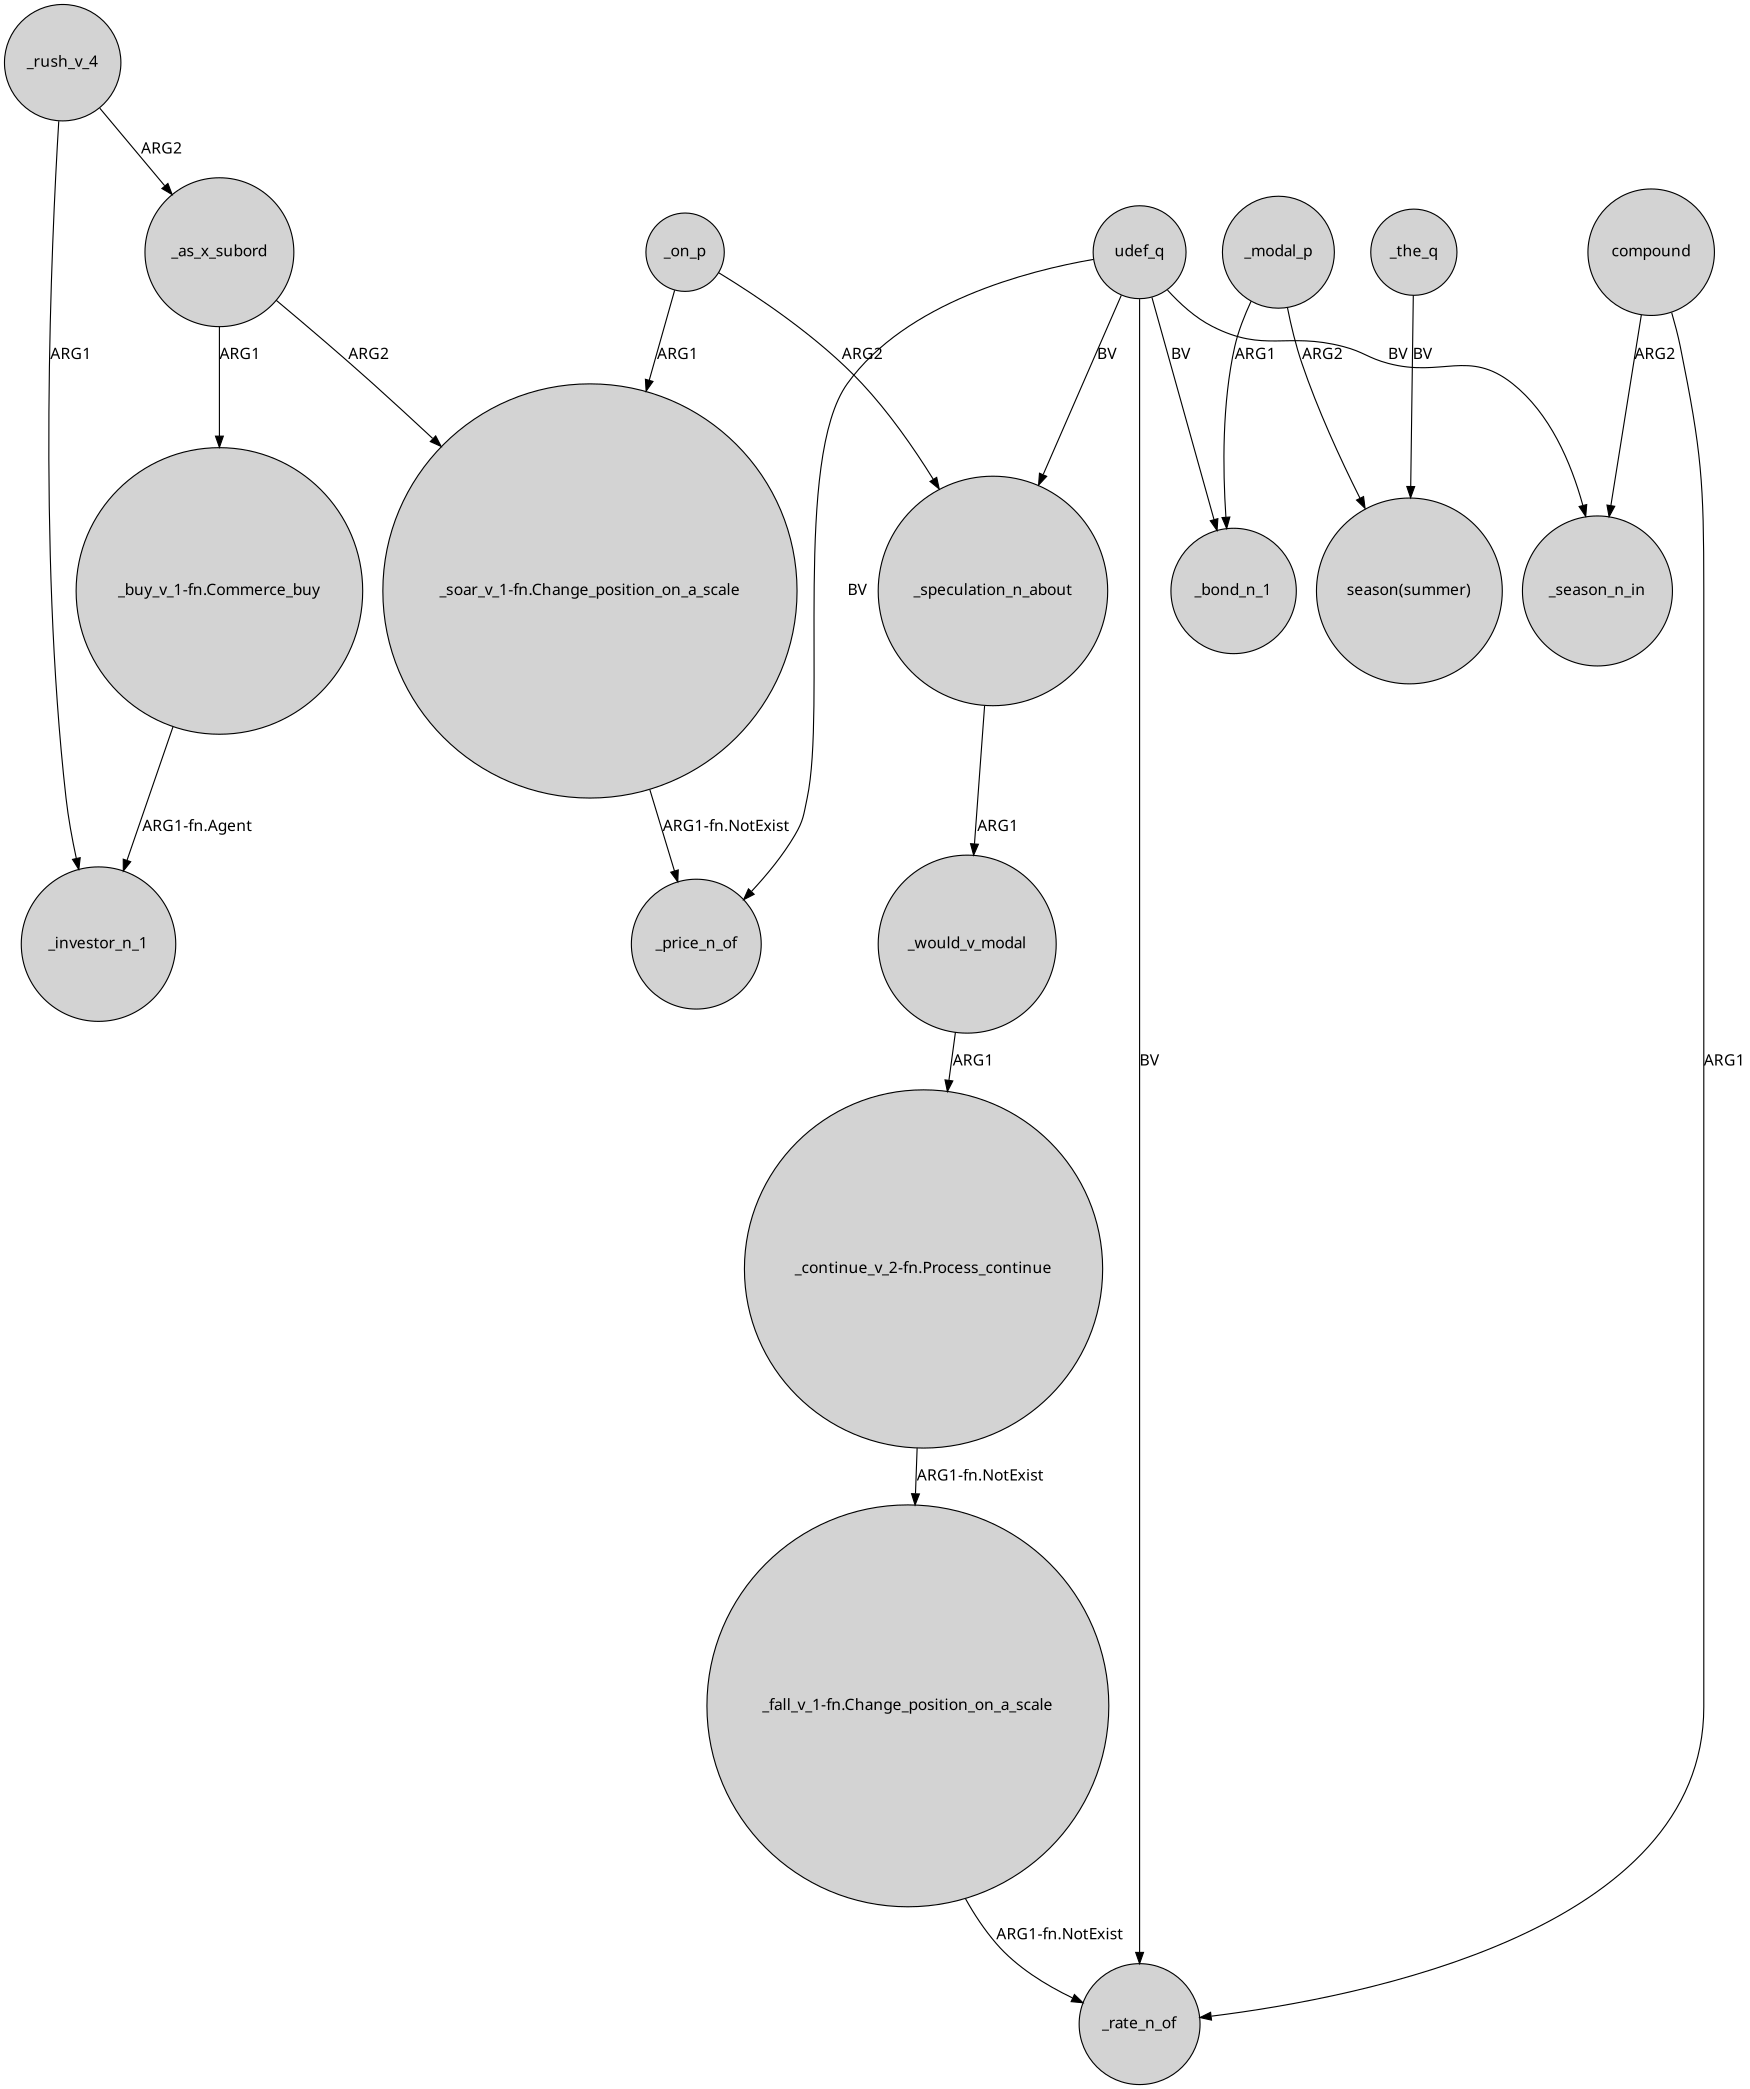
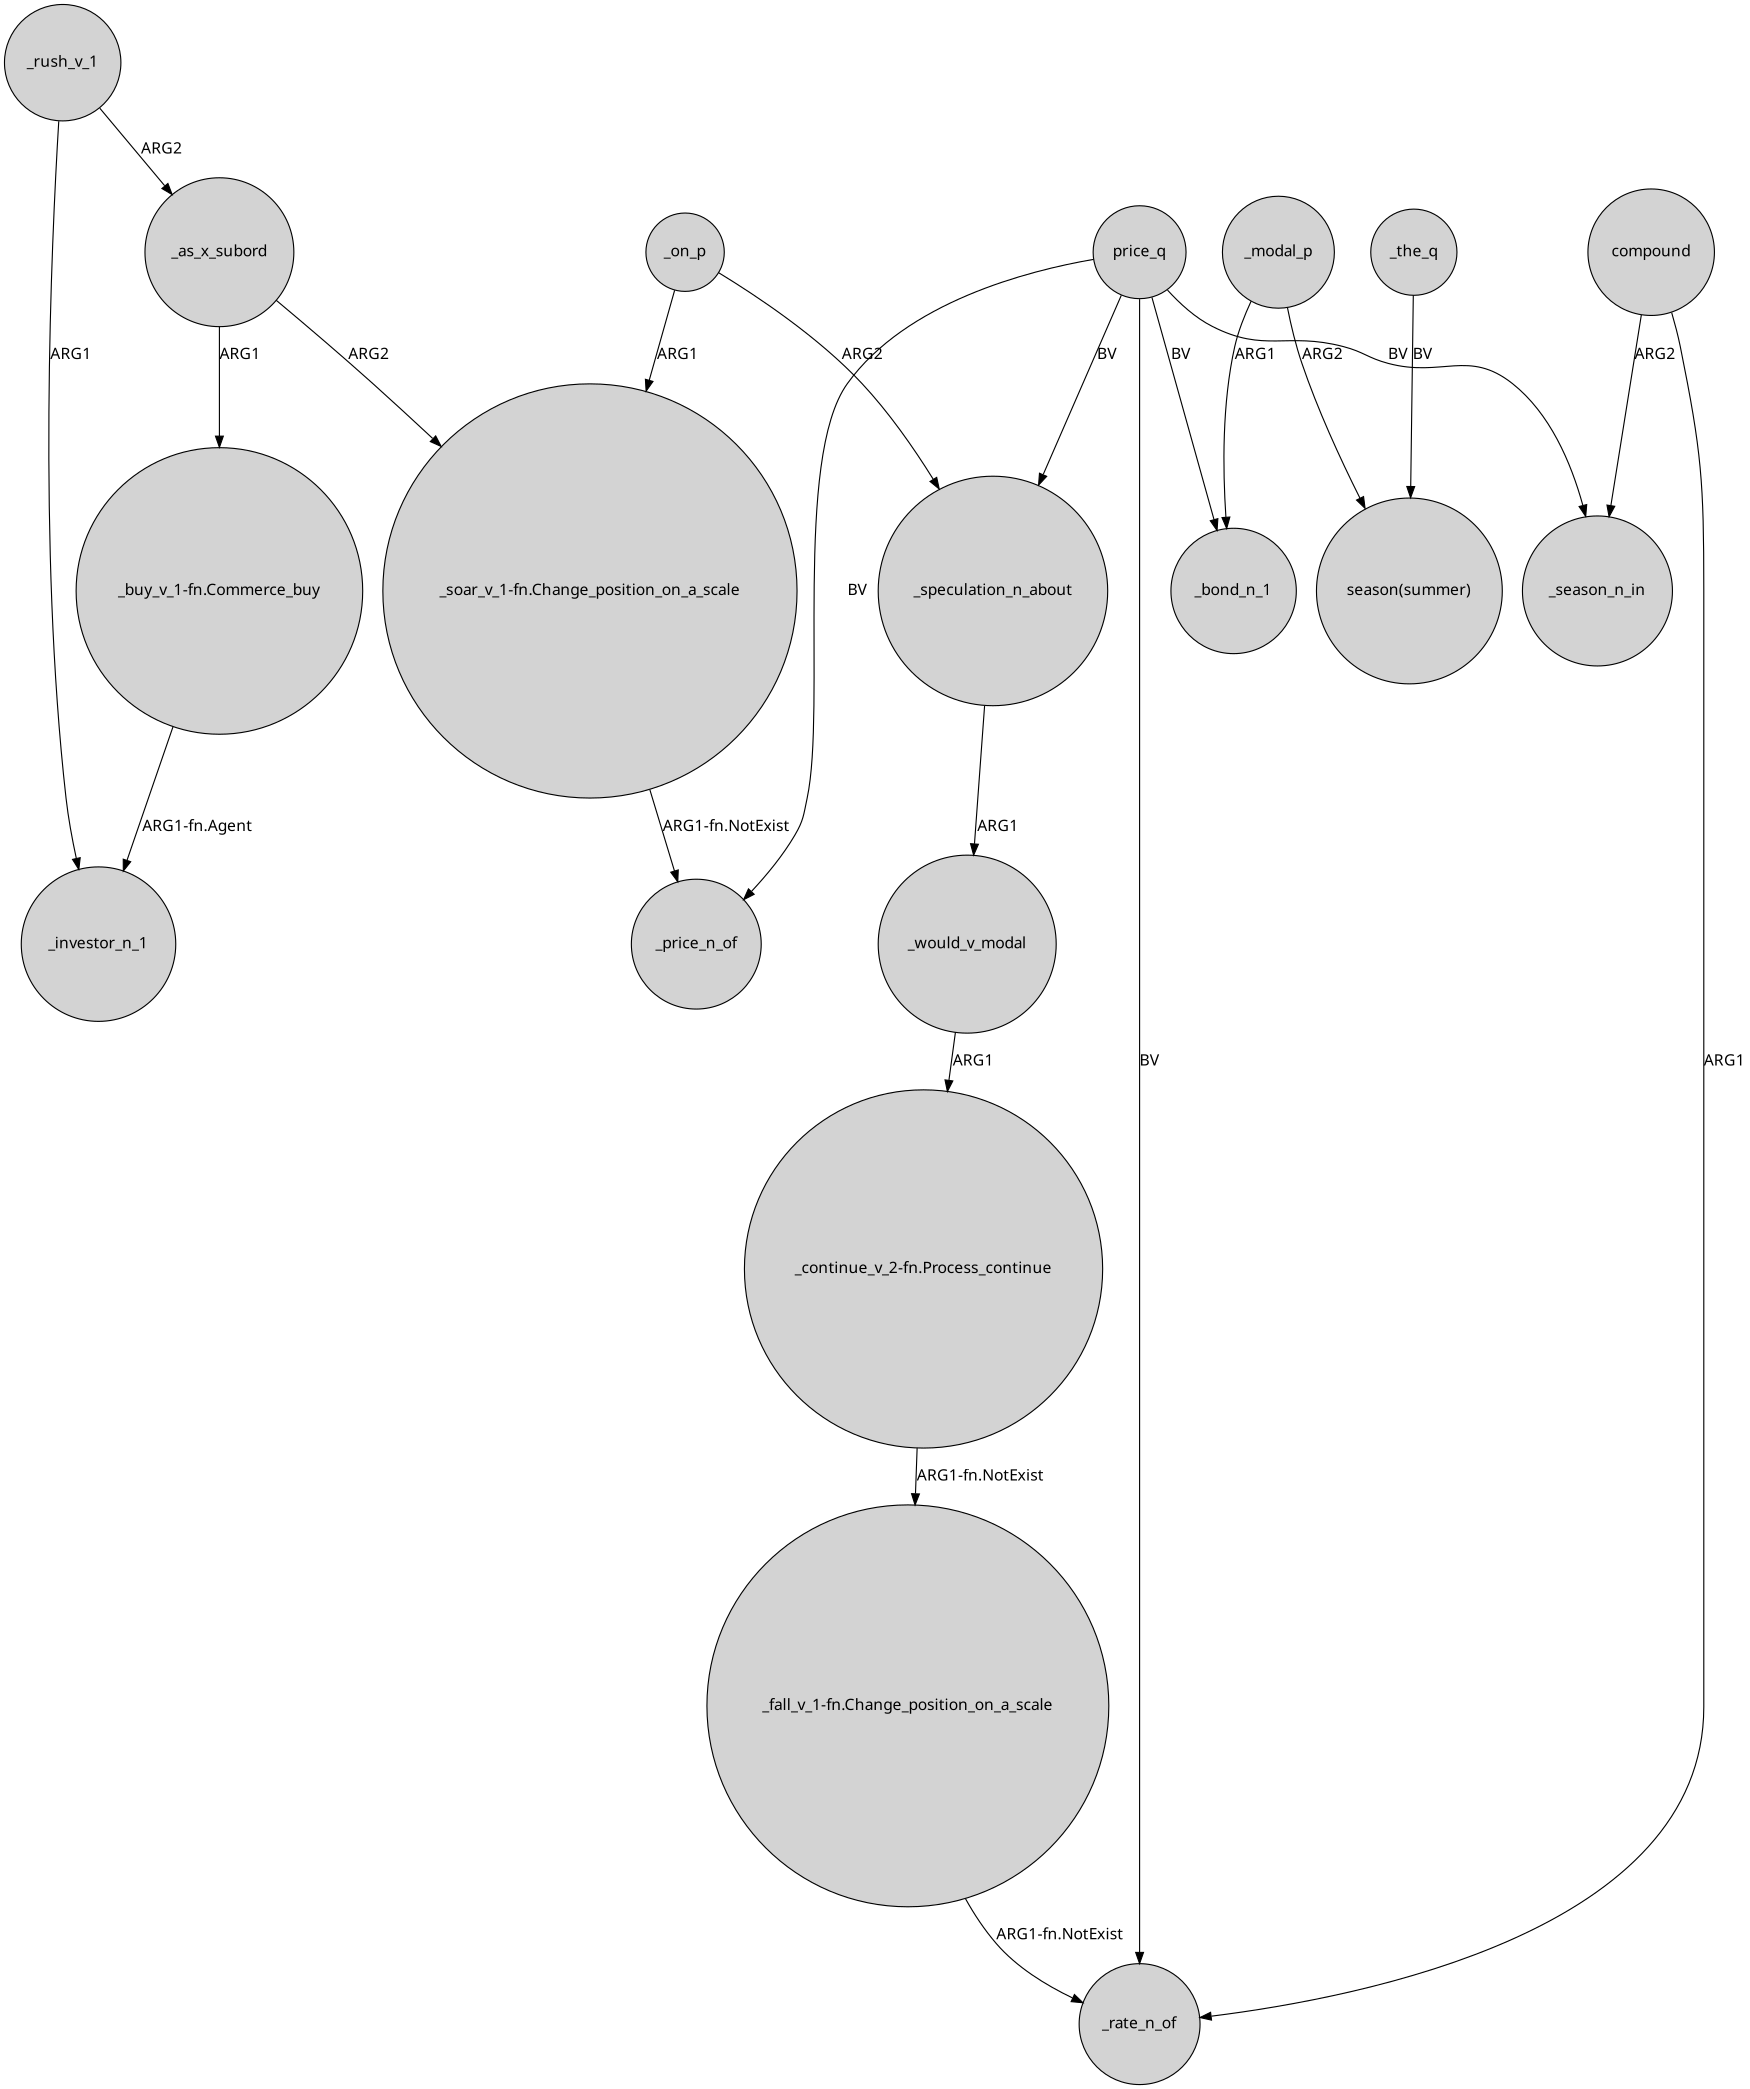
(63, 63) -> (63, 63)
(1140, 252) -> (1140, 252)
